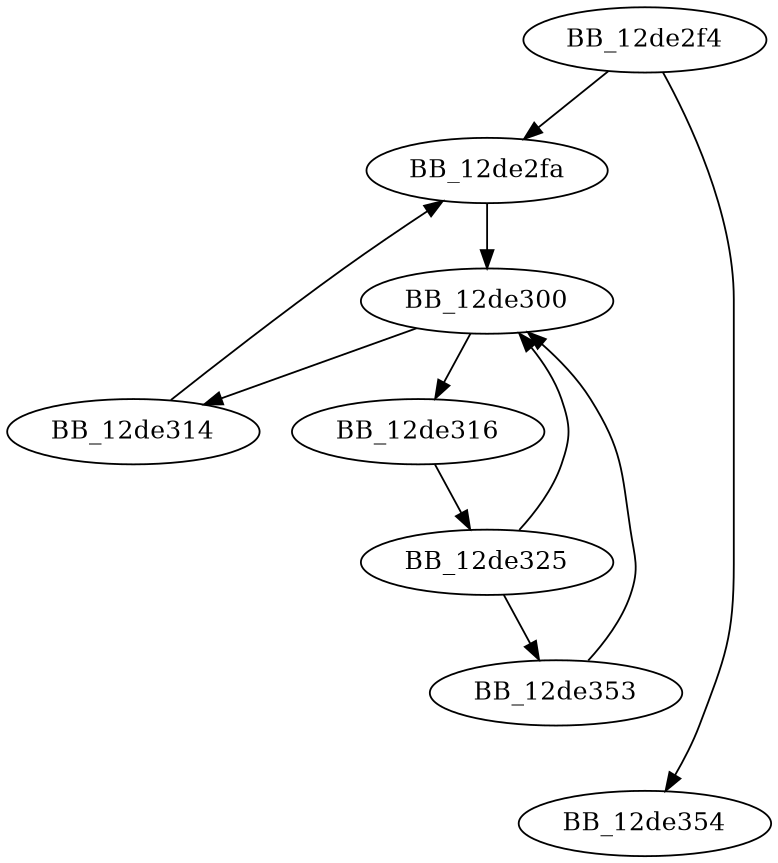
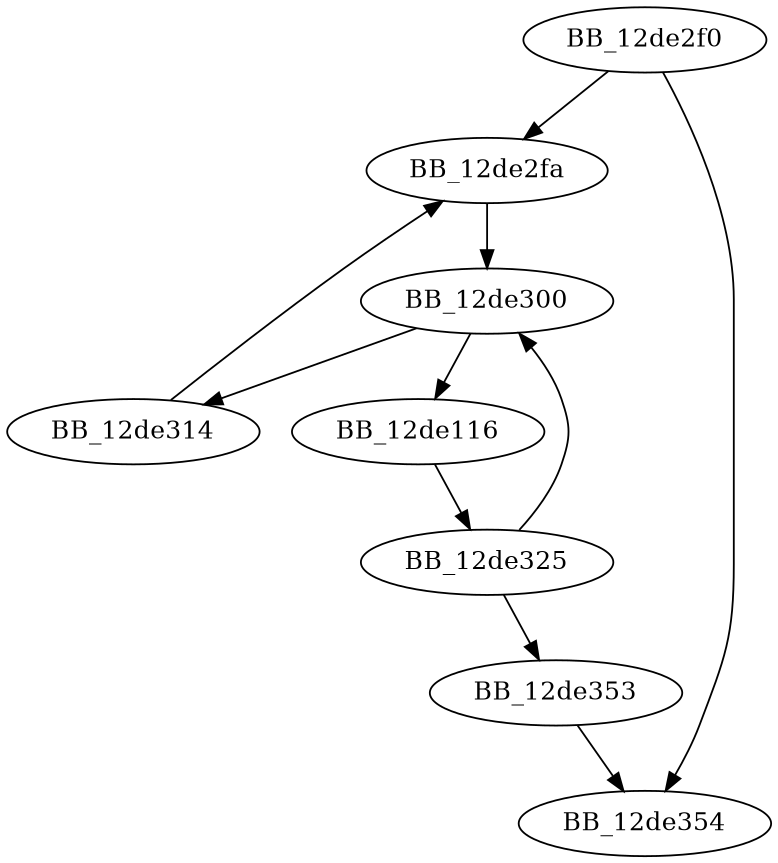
(645, 40) -> (645, 40)
(418, 432) -> (418, 432)
(626, 496) -> (595, 751)
